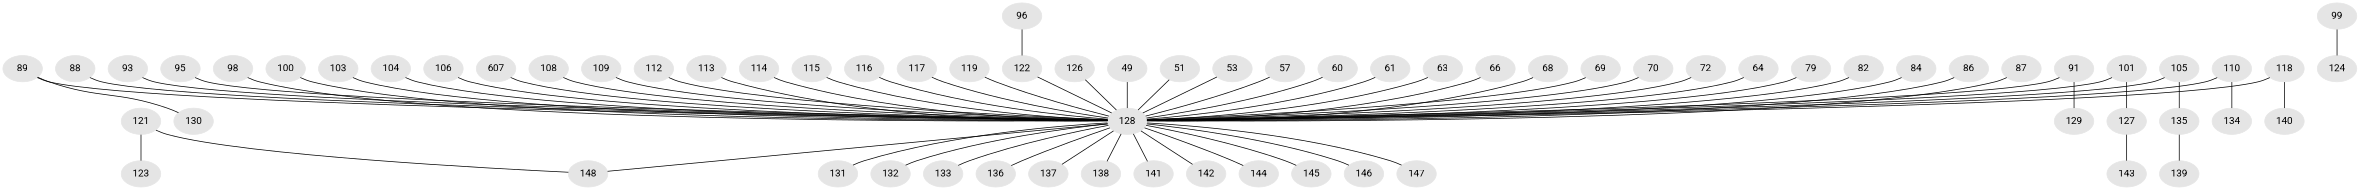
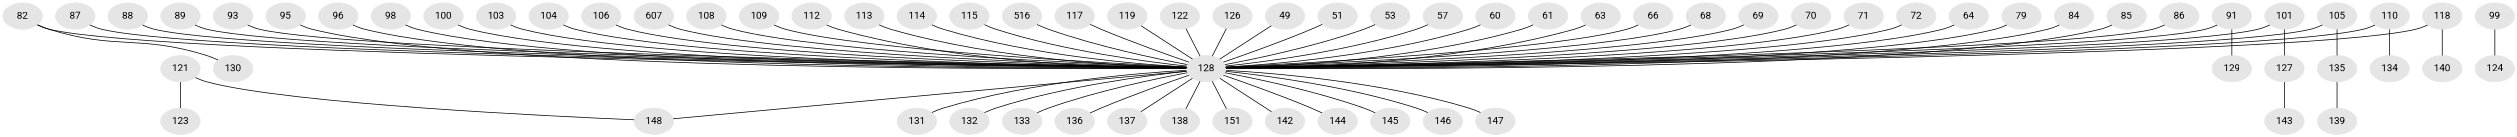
none -> (1864, 16)
none -> (2127, 16)
(1022, 42) -> (768, 63)
(864, 69) -> (1022, 16)
(108, 95) -> (100, 40)
(1154, 174) -> (1232, 121)
